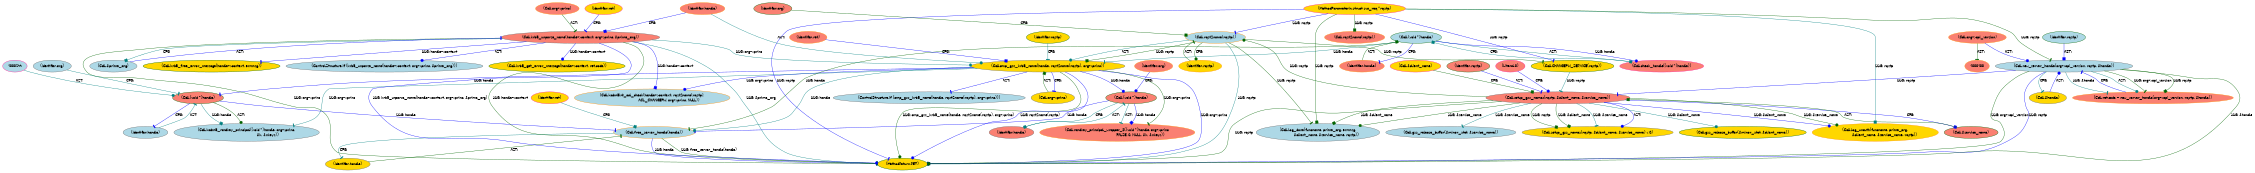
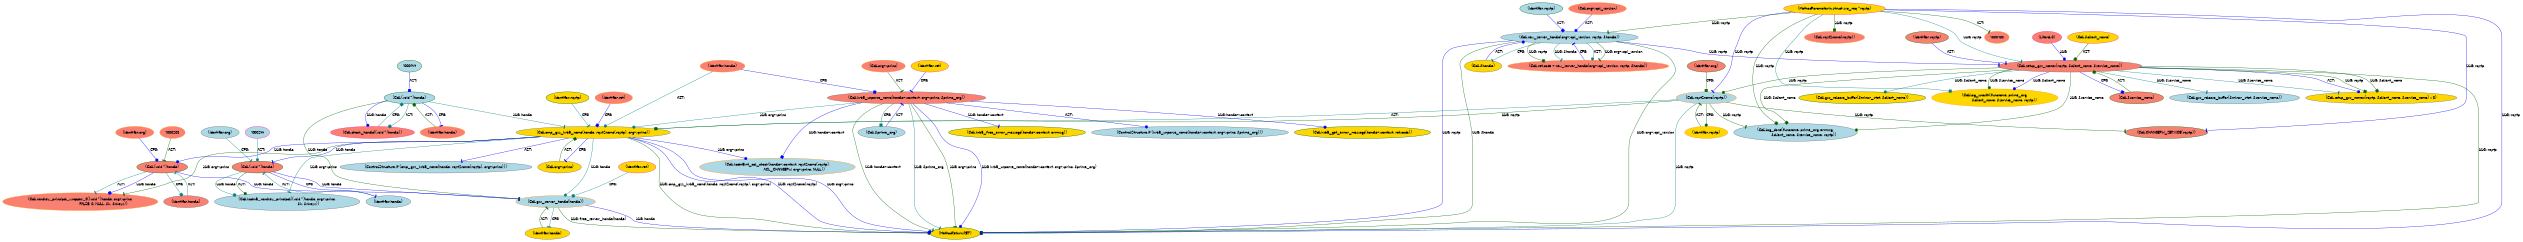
(1977, 51) -> (1936, 16)
none -> (409, 66)
(1572, 66) -> (2166, 132)
(1495, 80) -> (2087, 52)
(1540, 80) -> (2064, 52)
(1566, 81) -> (1952, 32)
none -> (172, 132)
(654, 132) -> (556, 202)
